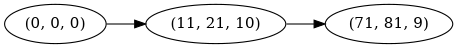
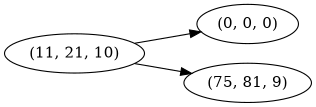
(120, 24) -> (163, 38)
(389, 24) -> (248, 83)
